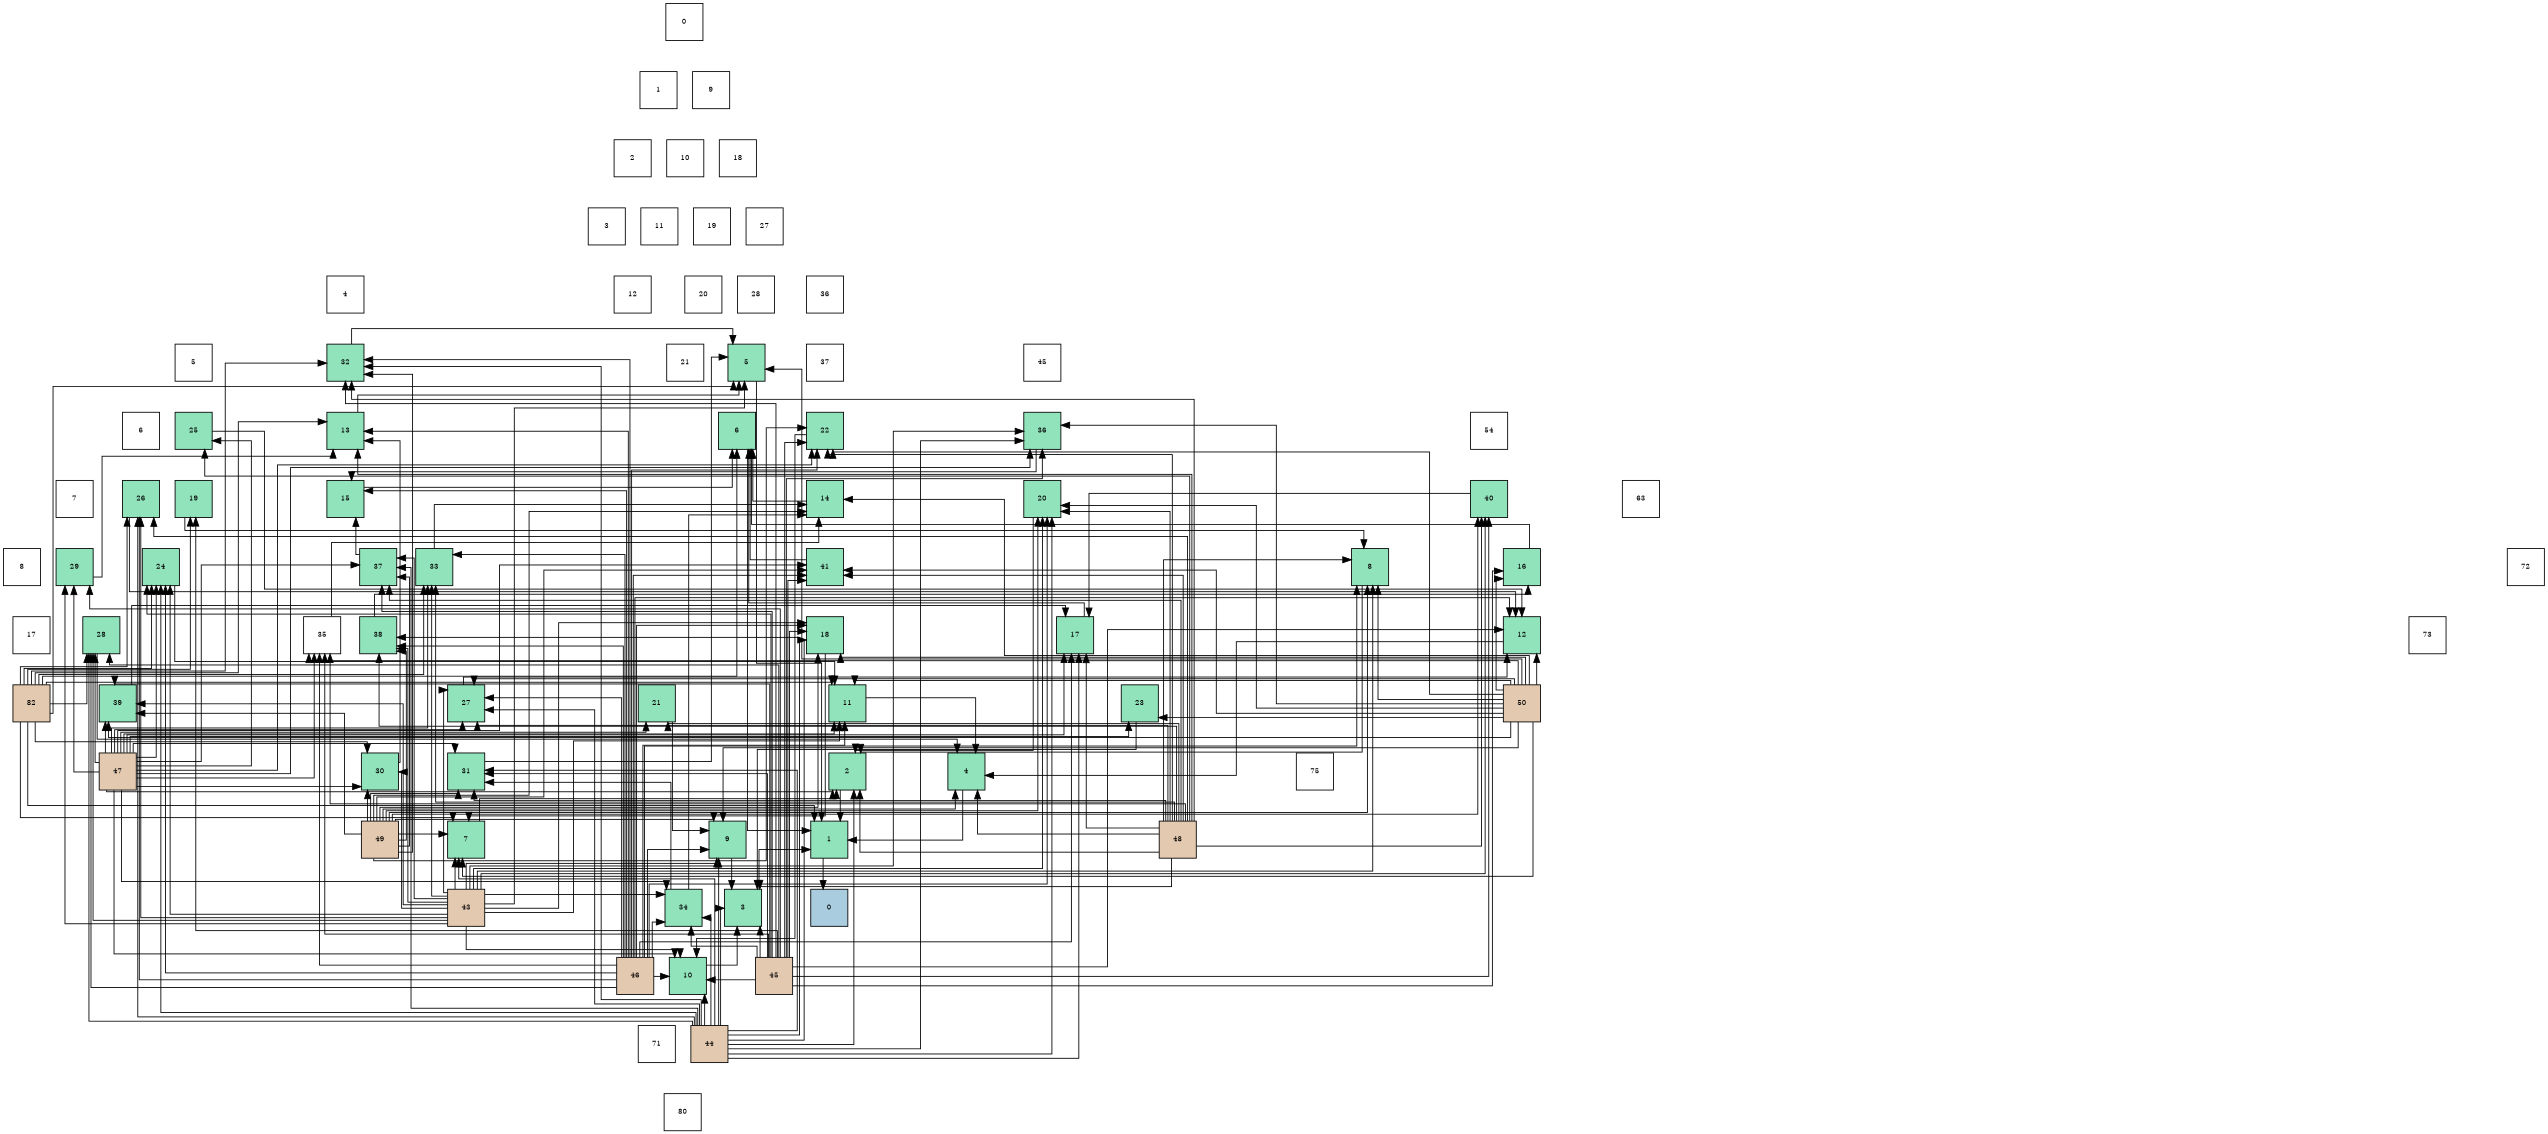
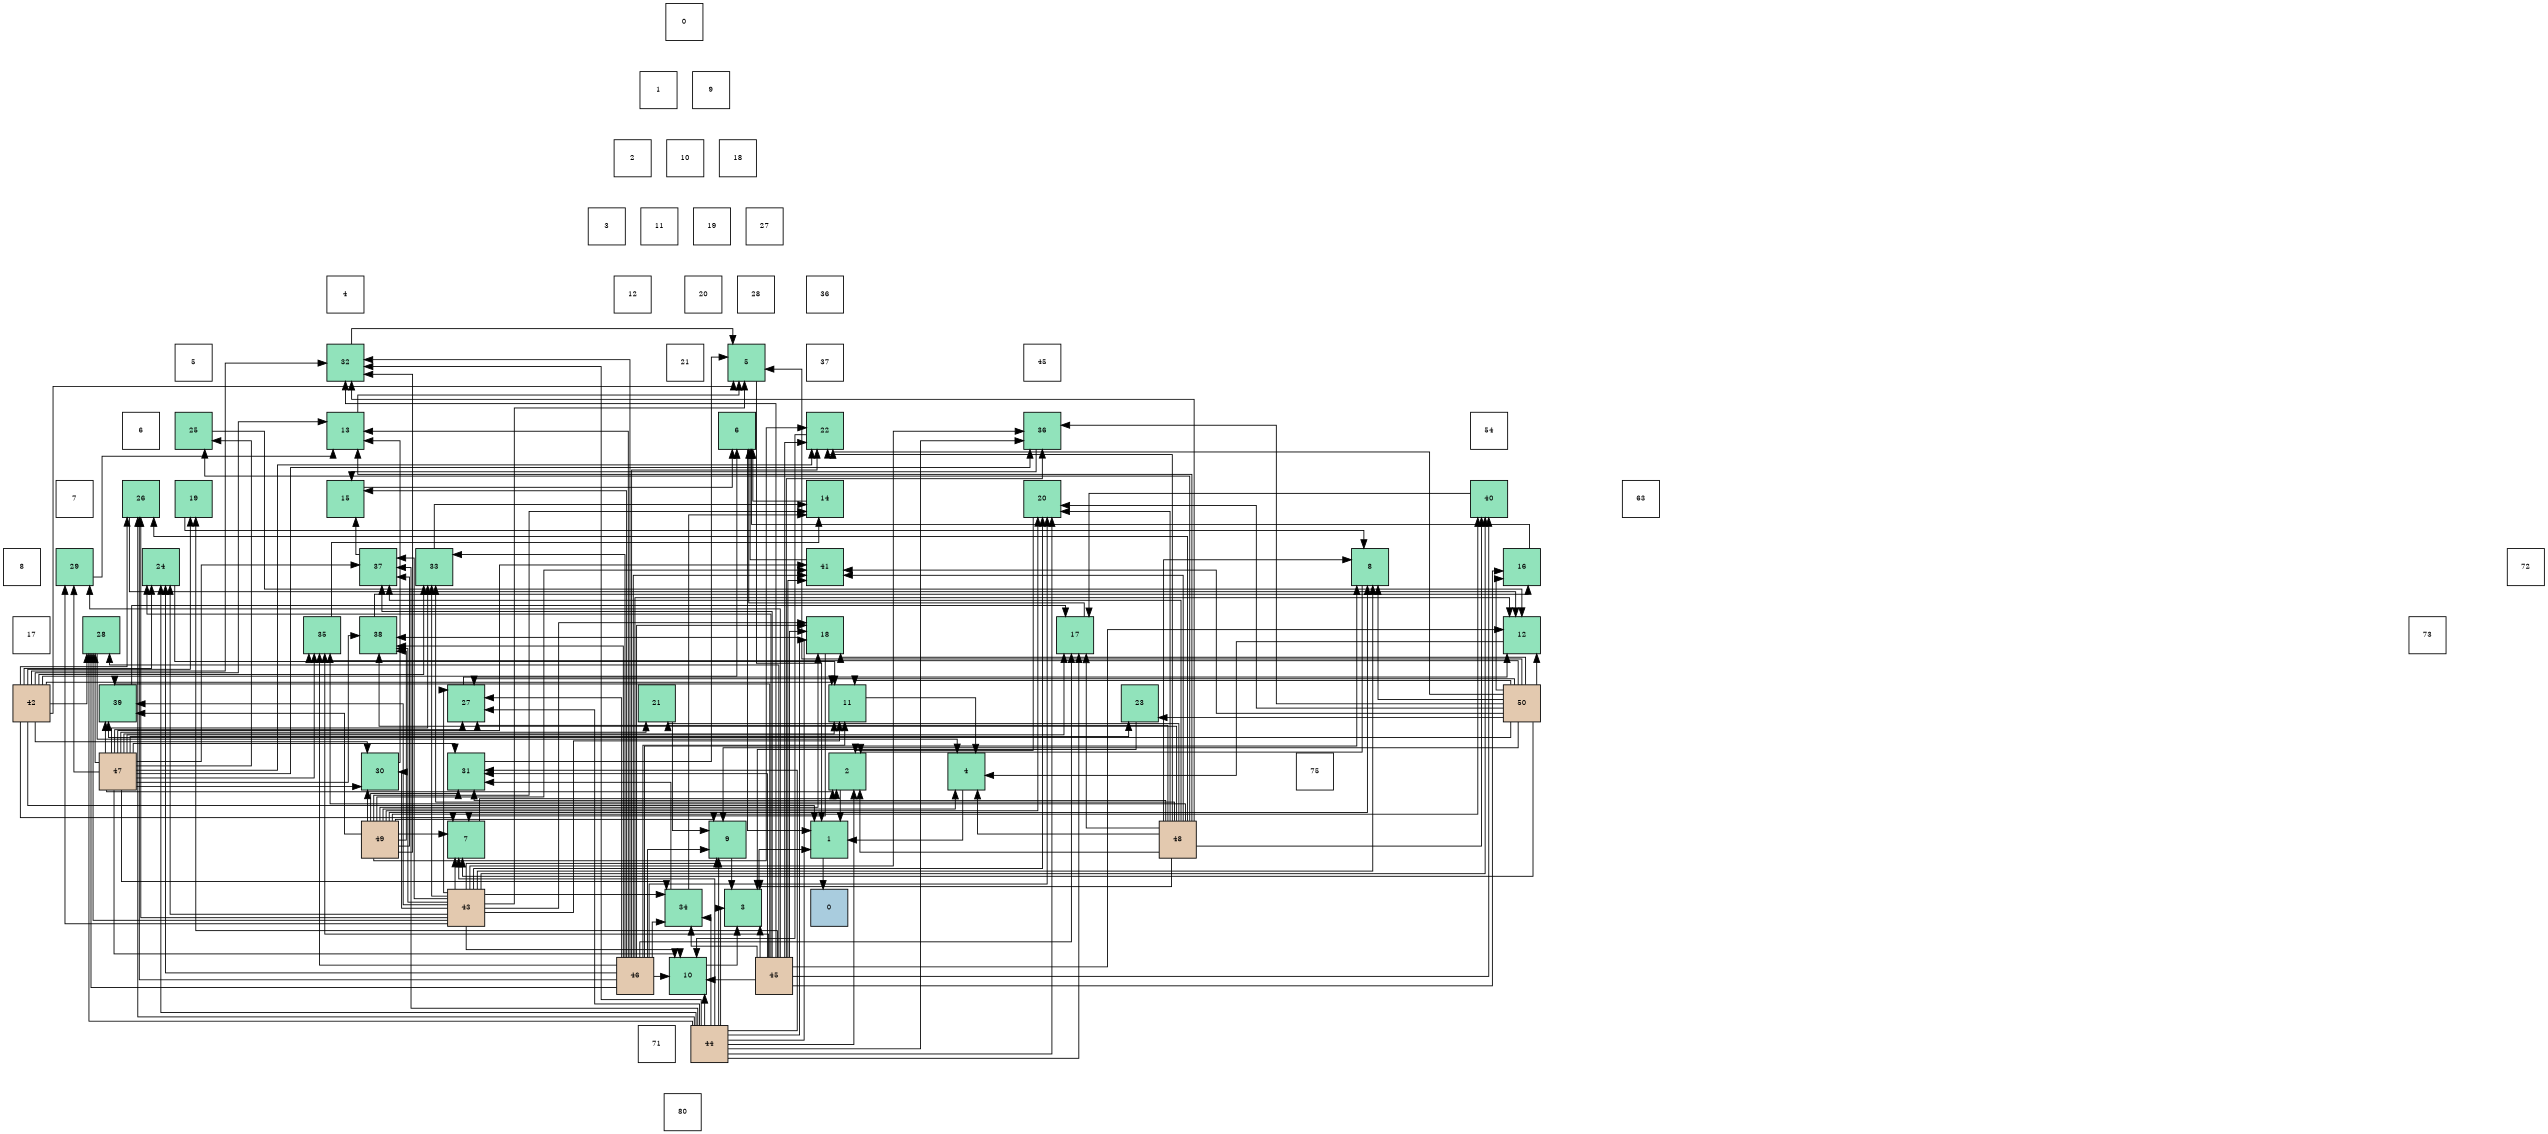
(322, 635) -> (322, 635)
(1004, 649) -> none
(156, 686) -> (317, 782)
(31, 703) -> (31, 703)
